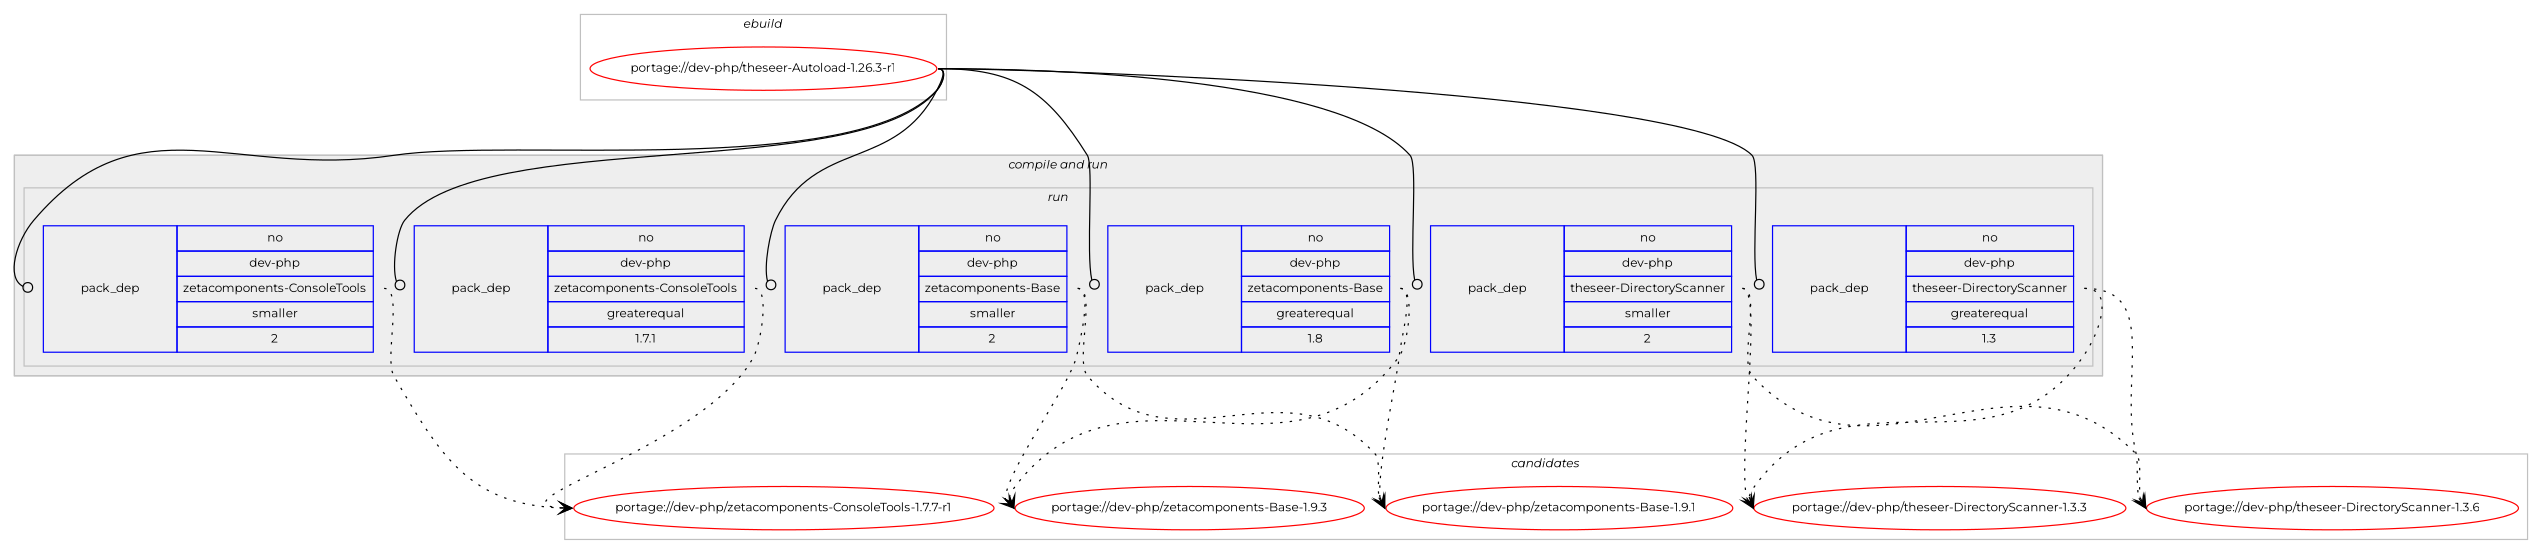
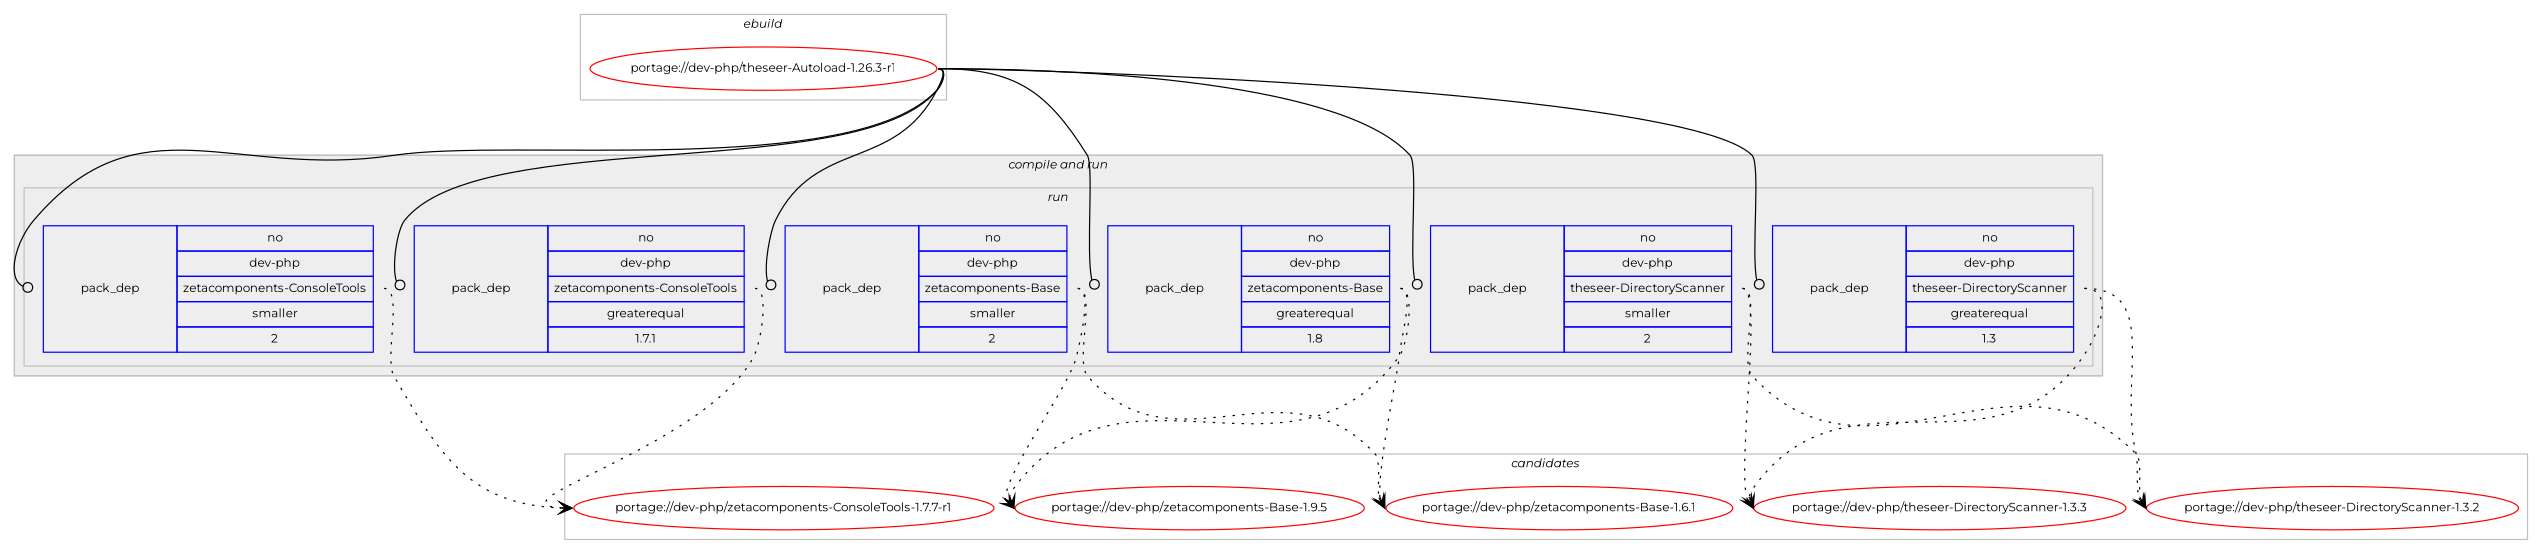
(1190, 508) -> (1190, 508)
(1559, 508) -> (1559, 508)
(2332, 508) -> (2332, 508)
